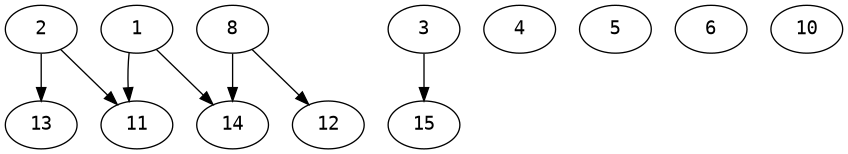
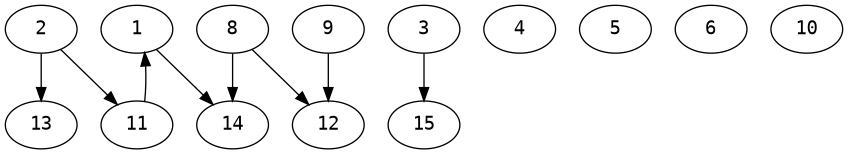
none -> (328, 29)
(128, 70) -> (146, 84)
